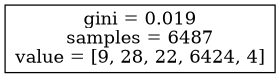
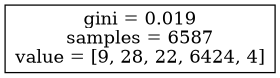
(140, 39) -> (140, 39)
